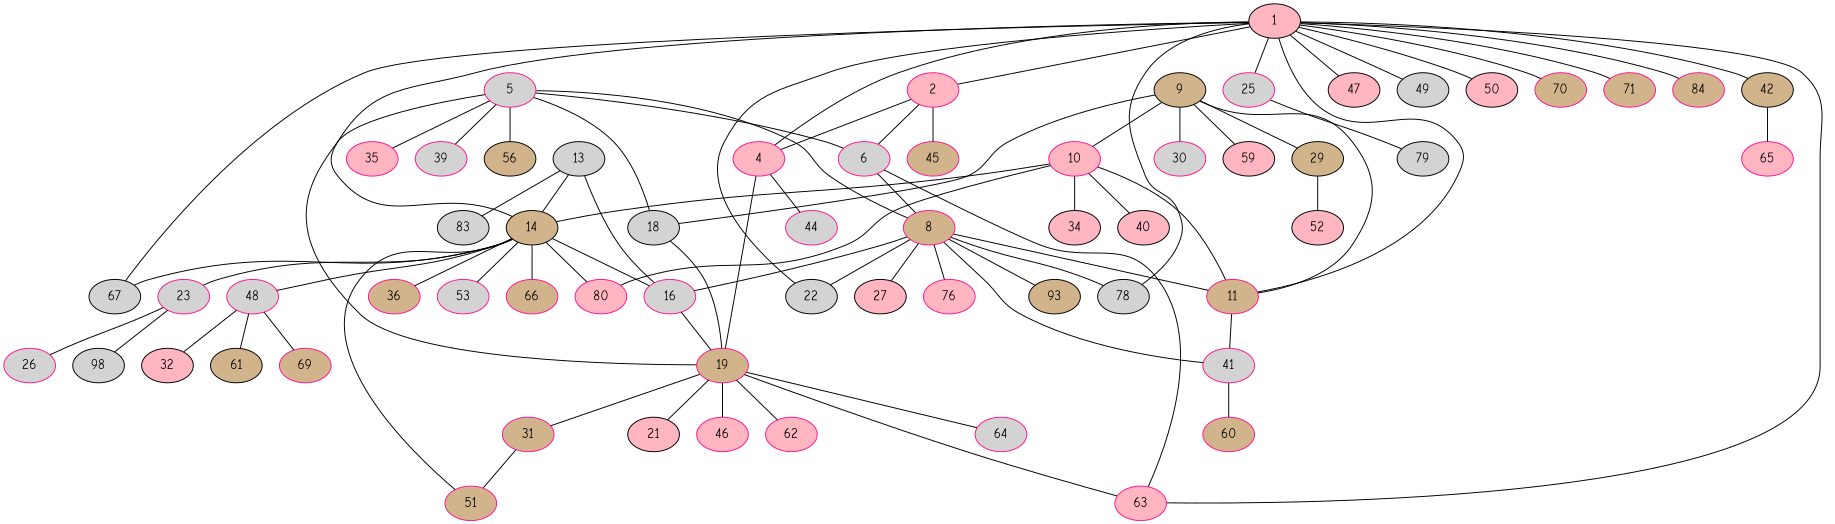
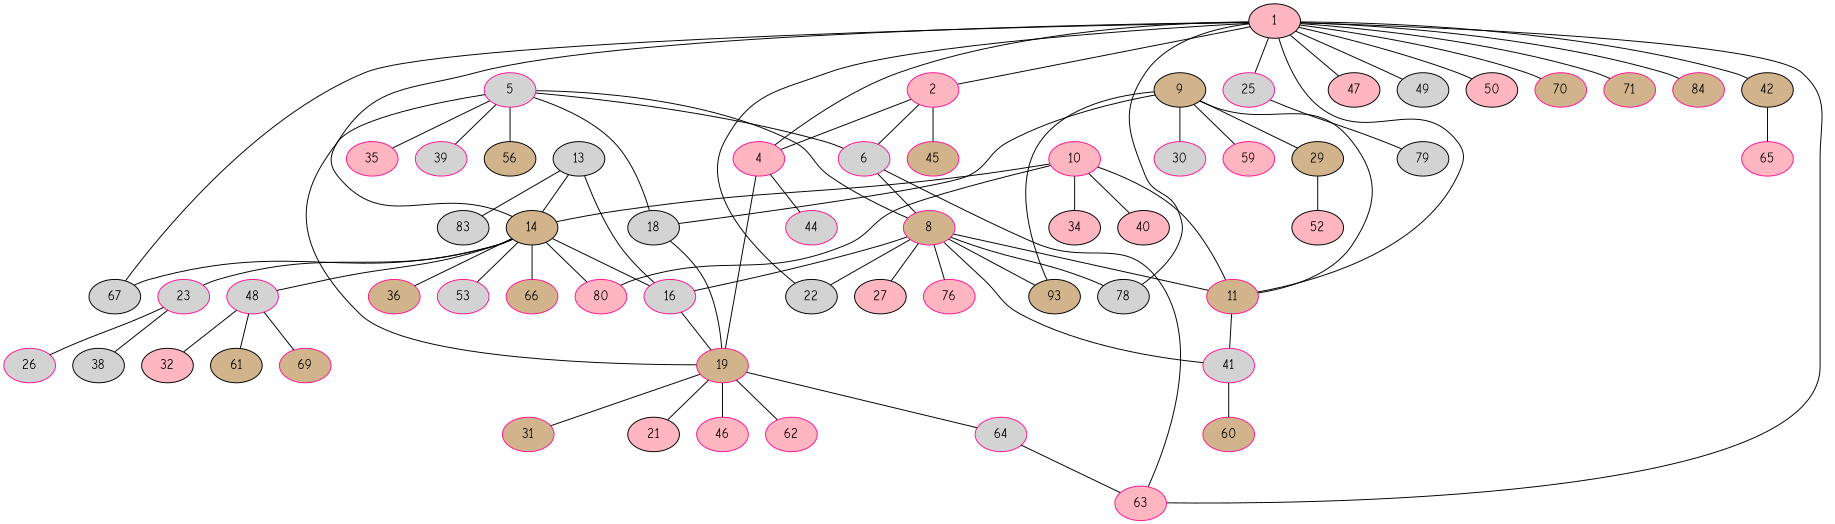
(1124, 127) -> (1036, 149)
(1249, 159) -> (1249, 159)
(99, 366) -> (99, 366)
(929, 440) -> (1071, 469)
(471, 503) -> none
